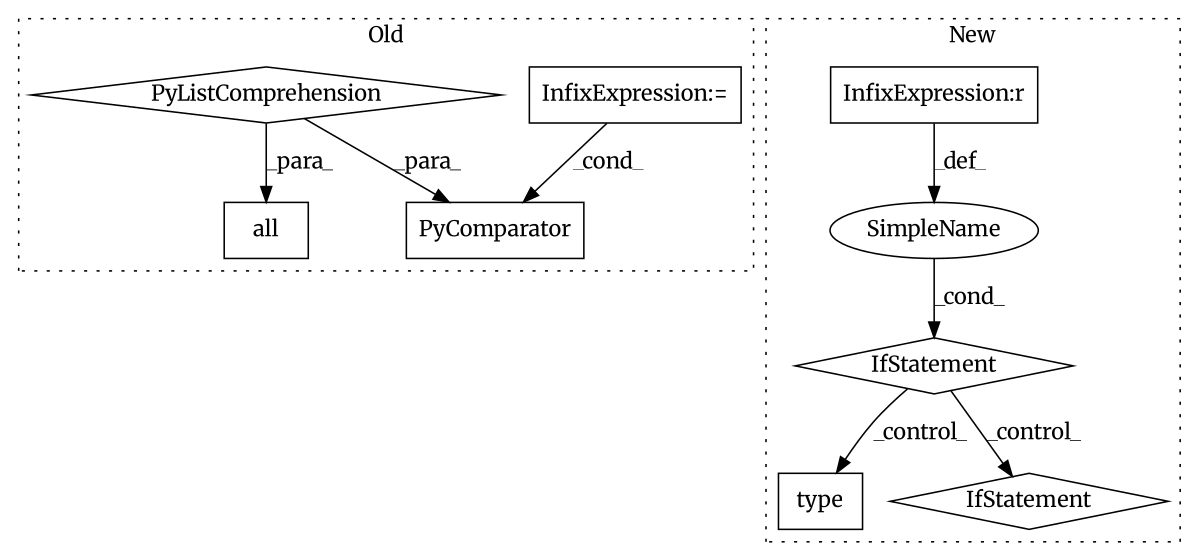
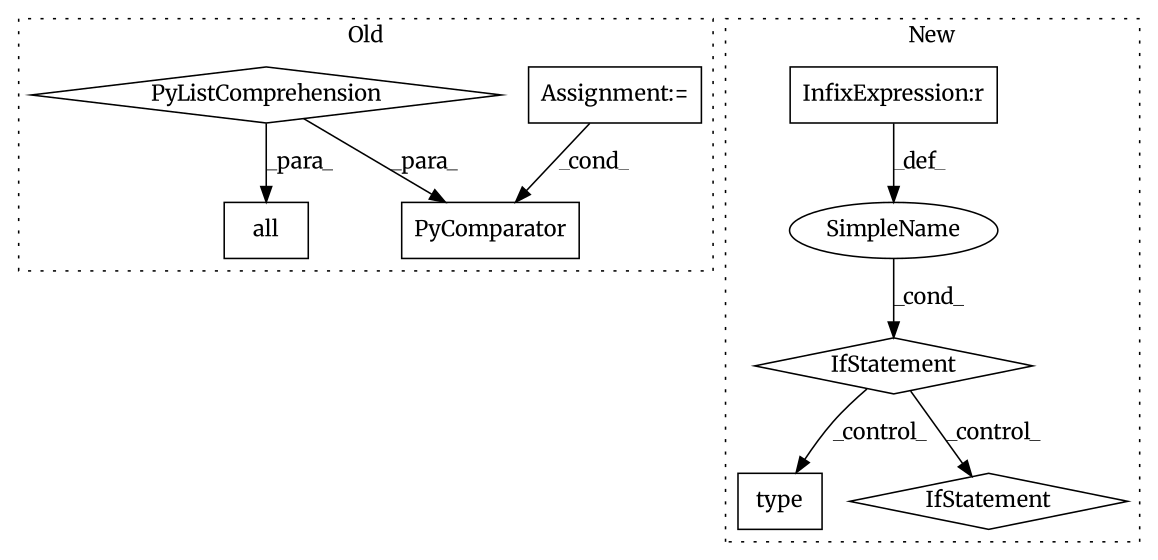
(635, 95) -> (615, 95)
